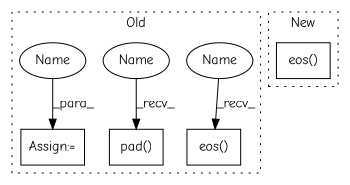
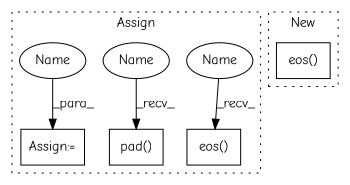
(136, 23) -> (136, 23)
